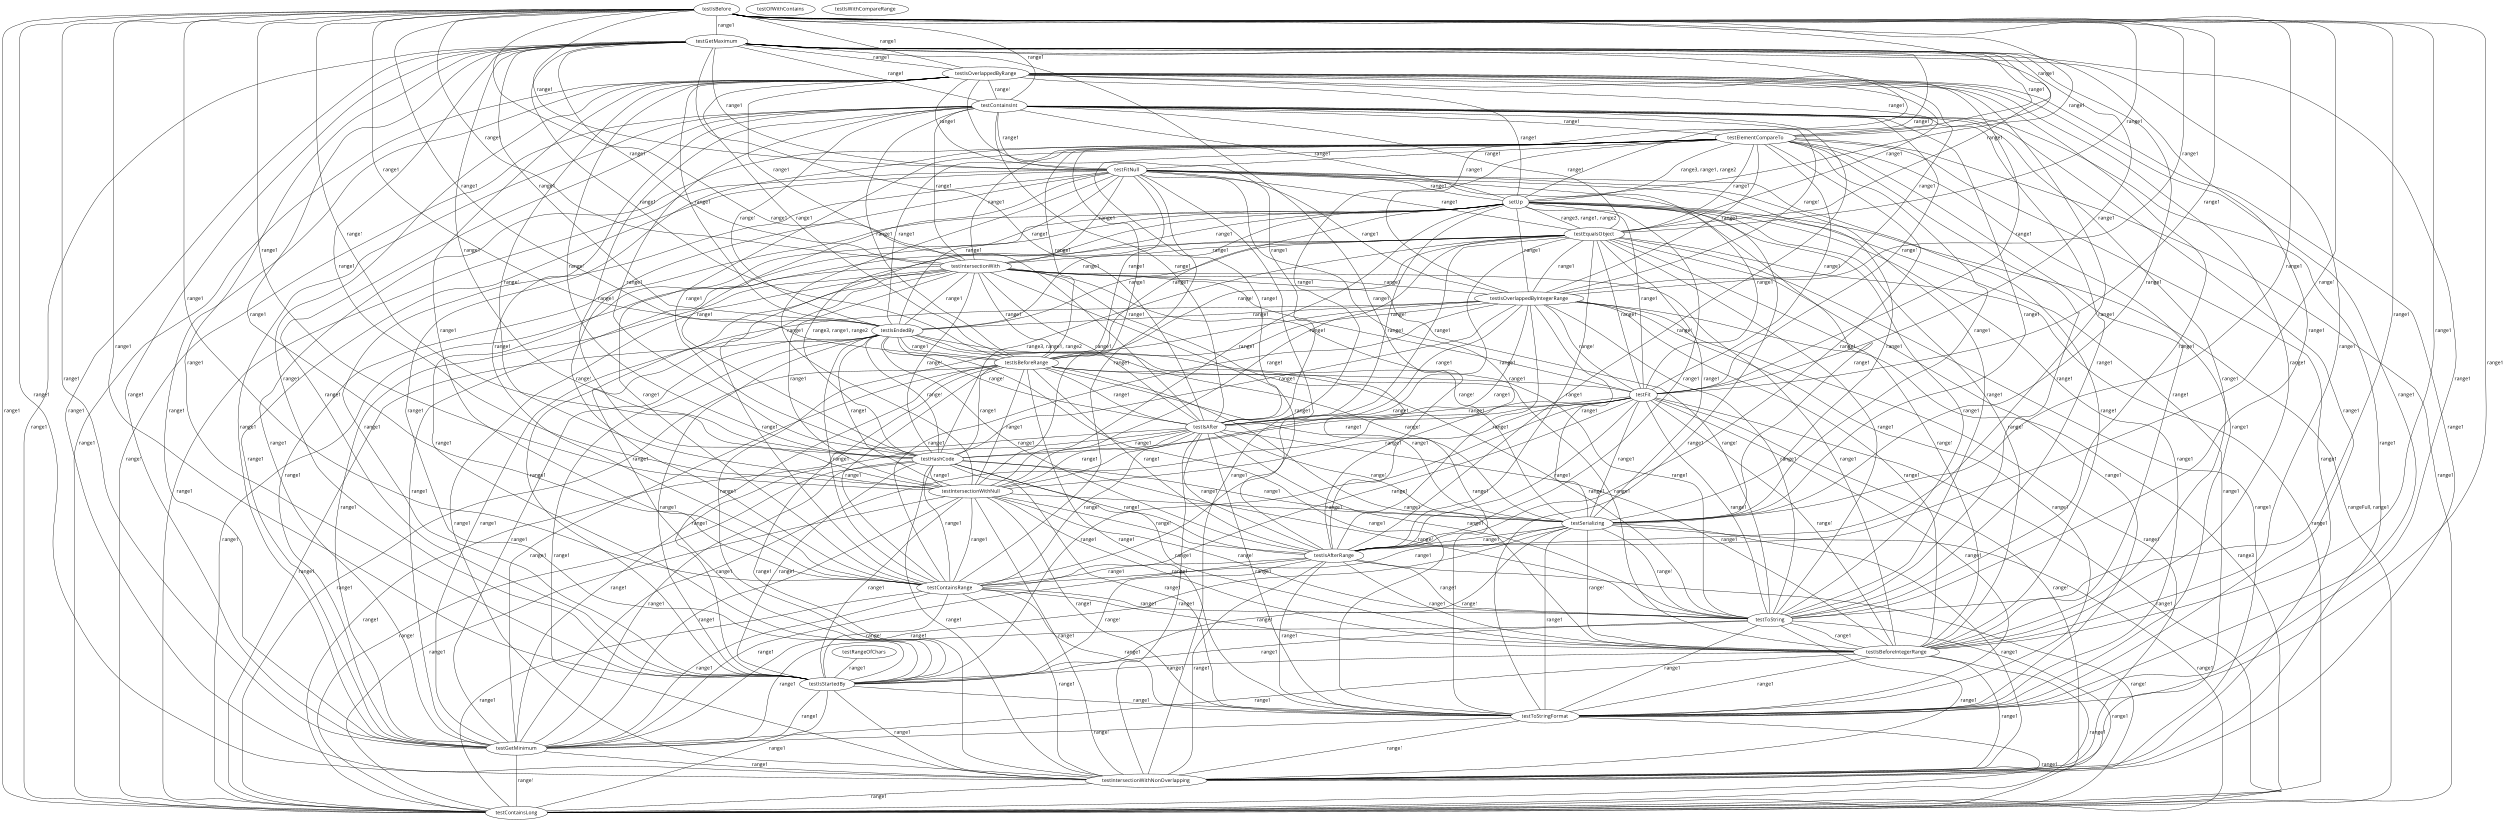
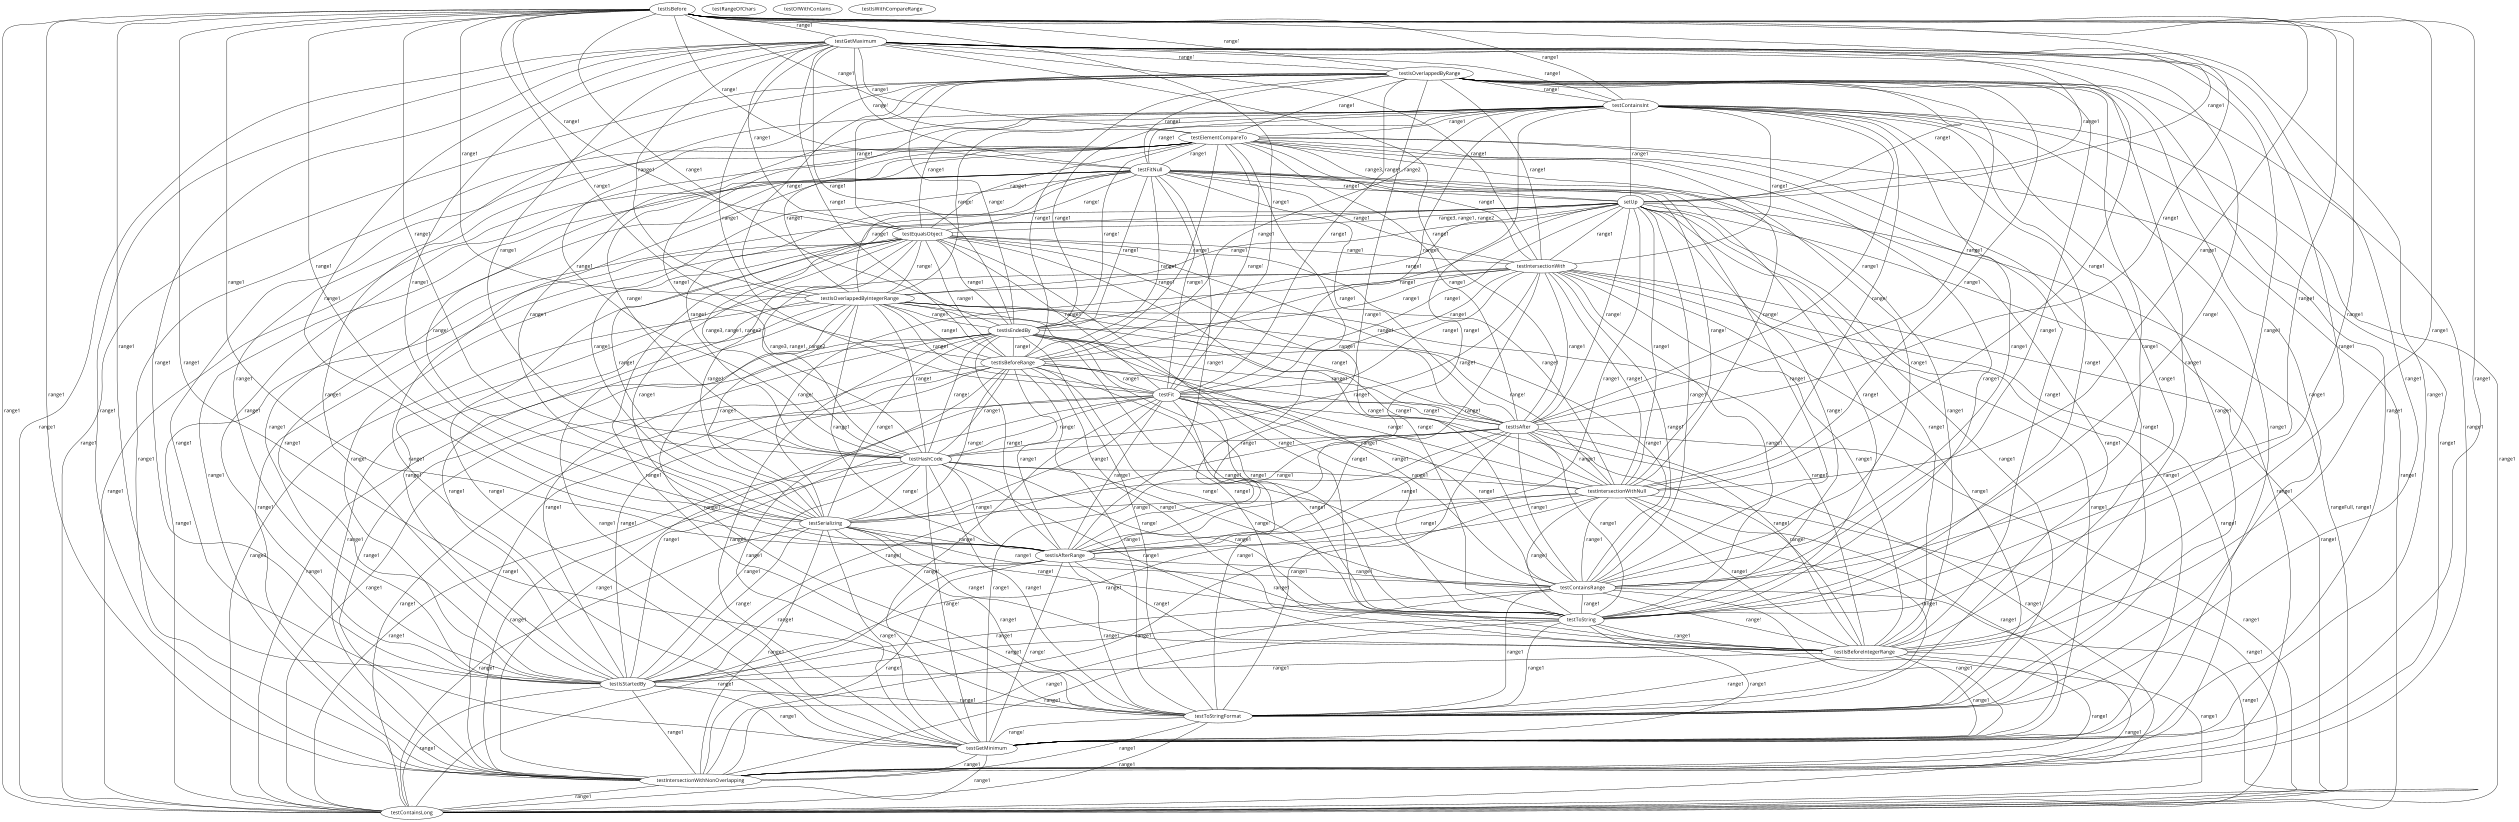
(528, 172) -> none
(846, 668) -> (1076, 492)
